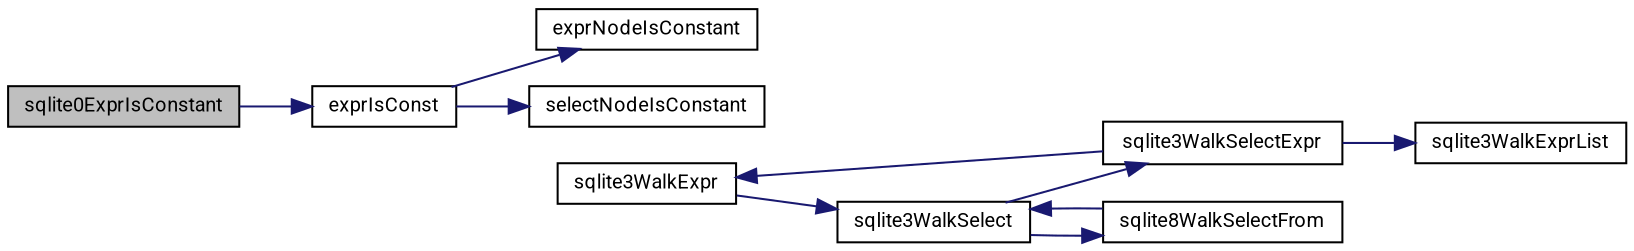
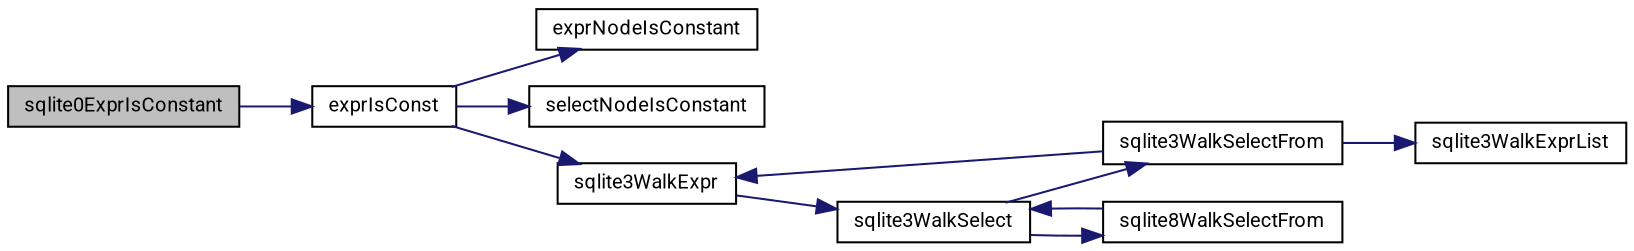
none -> (506, 142)
(1223, 143) -> (1223, 143)
